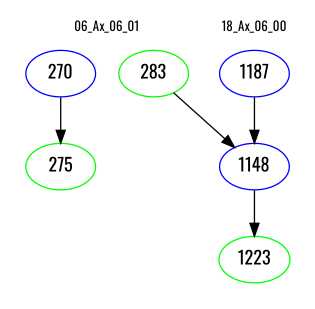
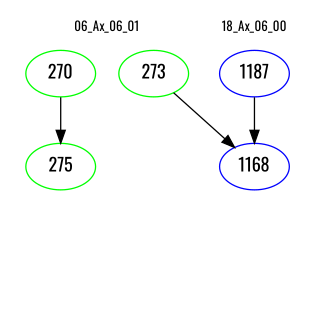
(61, 74) -> (61, 74)
(154, 74) -> (154, 74)
(254, 167) -> (254, 167)
(254, 260) -> none
